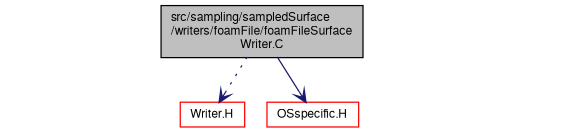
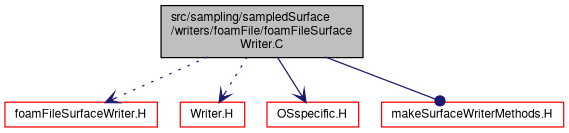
none -> (81, 115)
none -> (473, 115)
